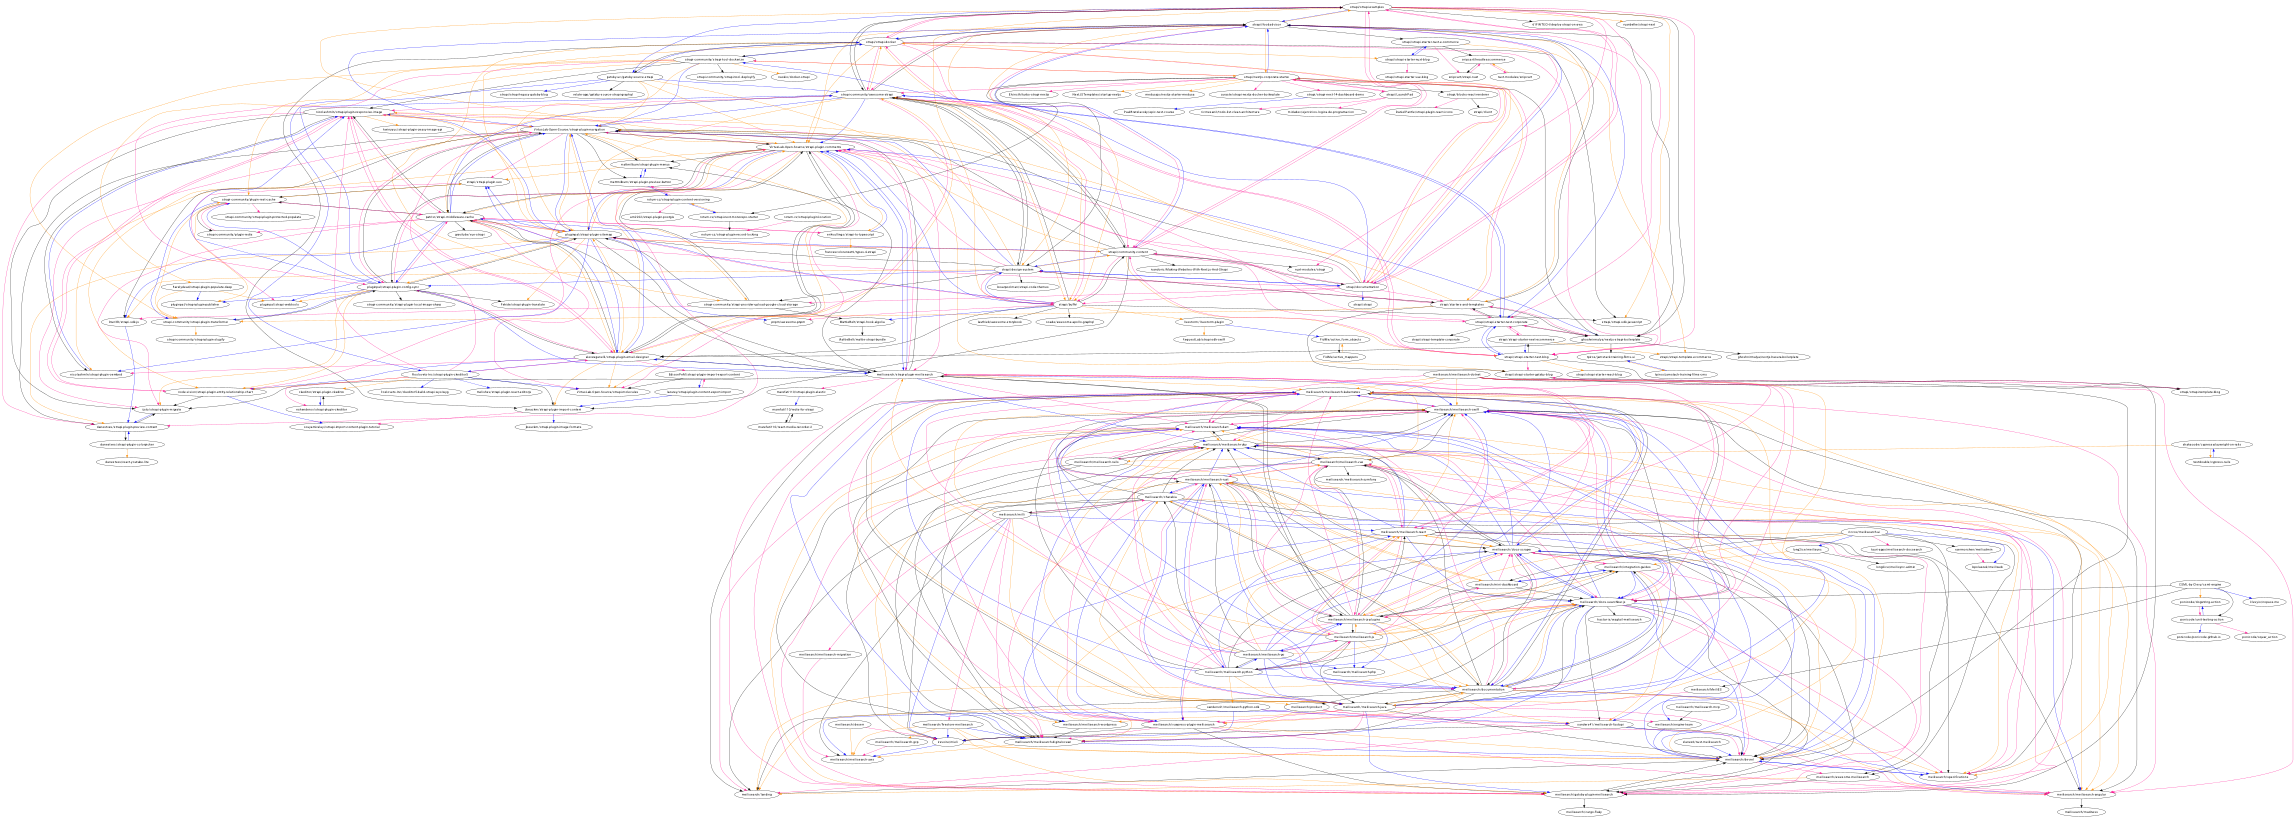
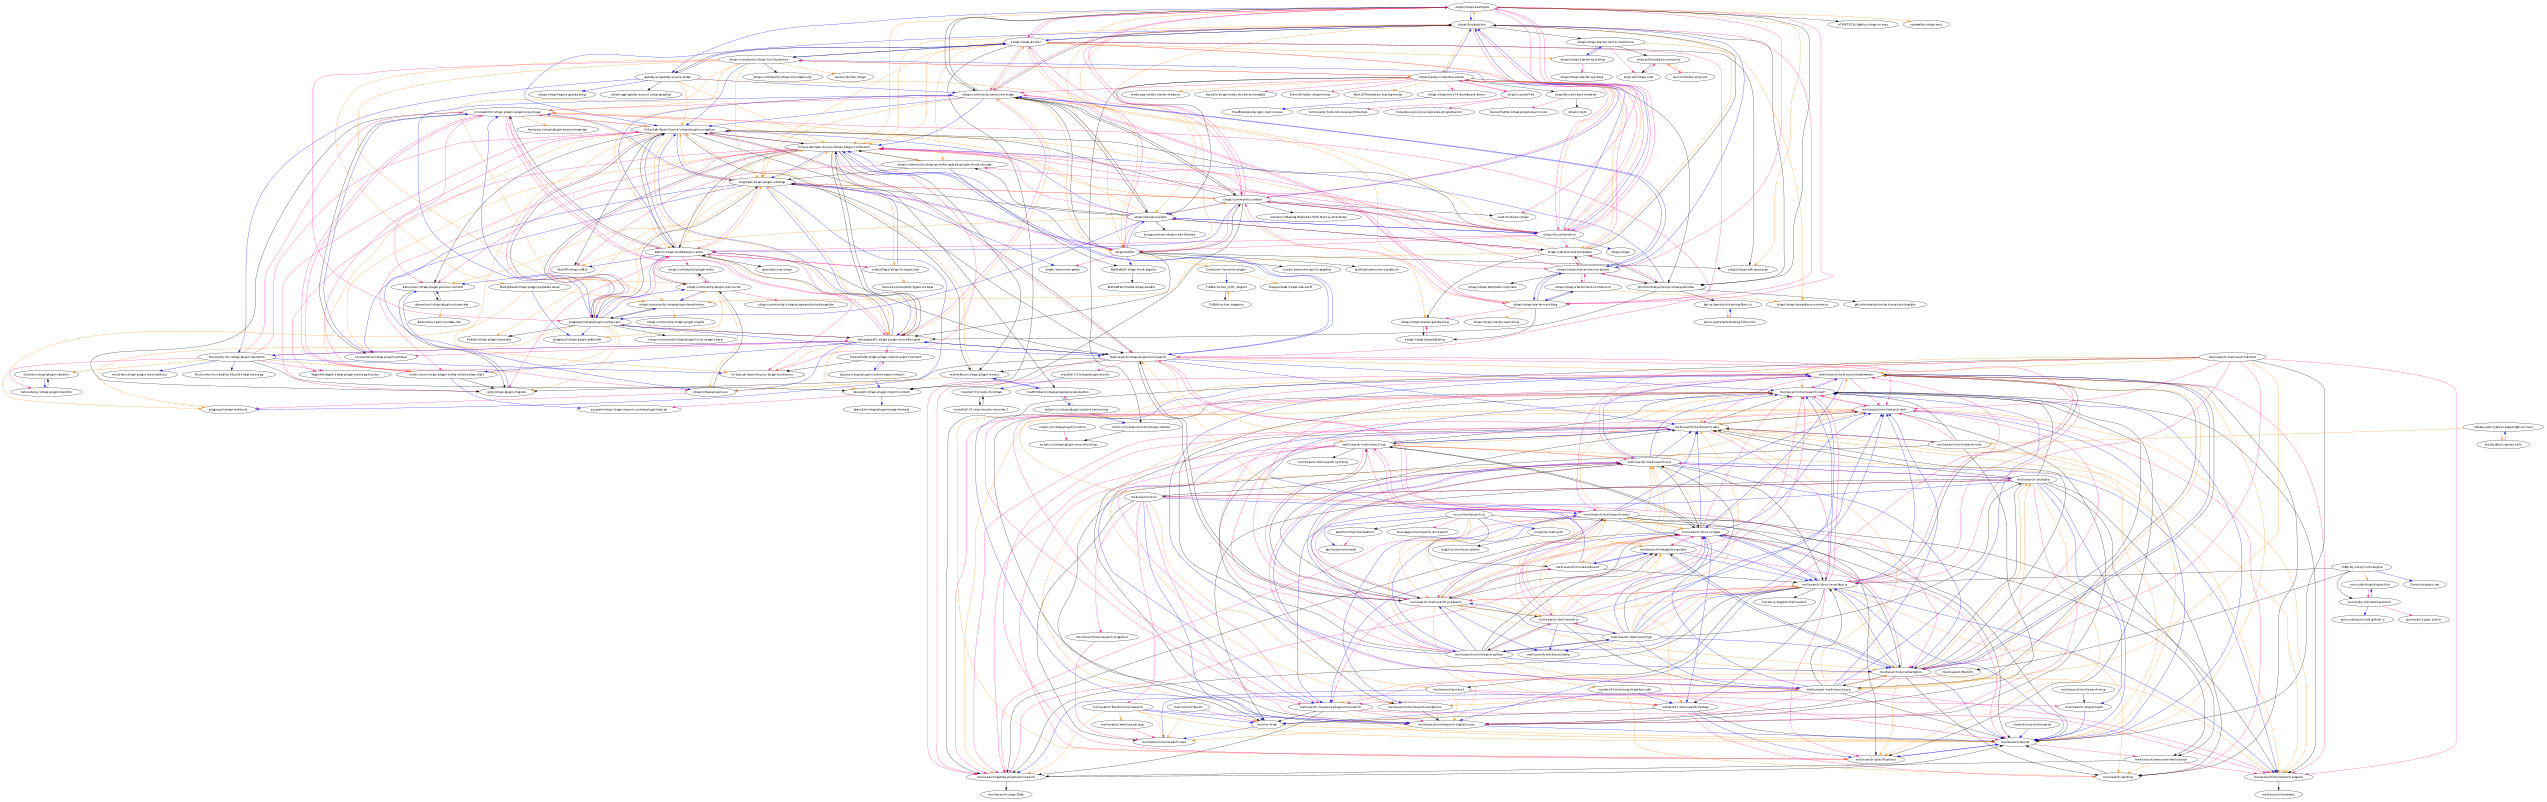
(528, 82) -> (667, 104)
(1660, 89) -> (1782, 72)
(652, 217) -> none
(1611, 340) -> (1666, 287)
none -> (345, 375)
